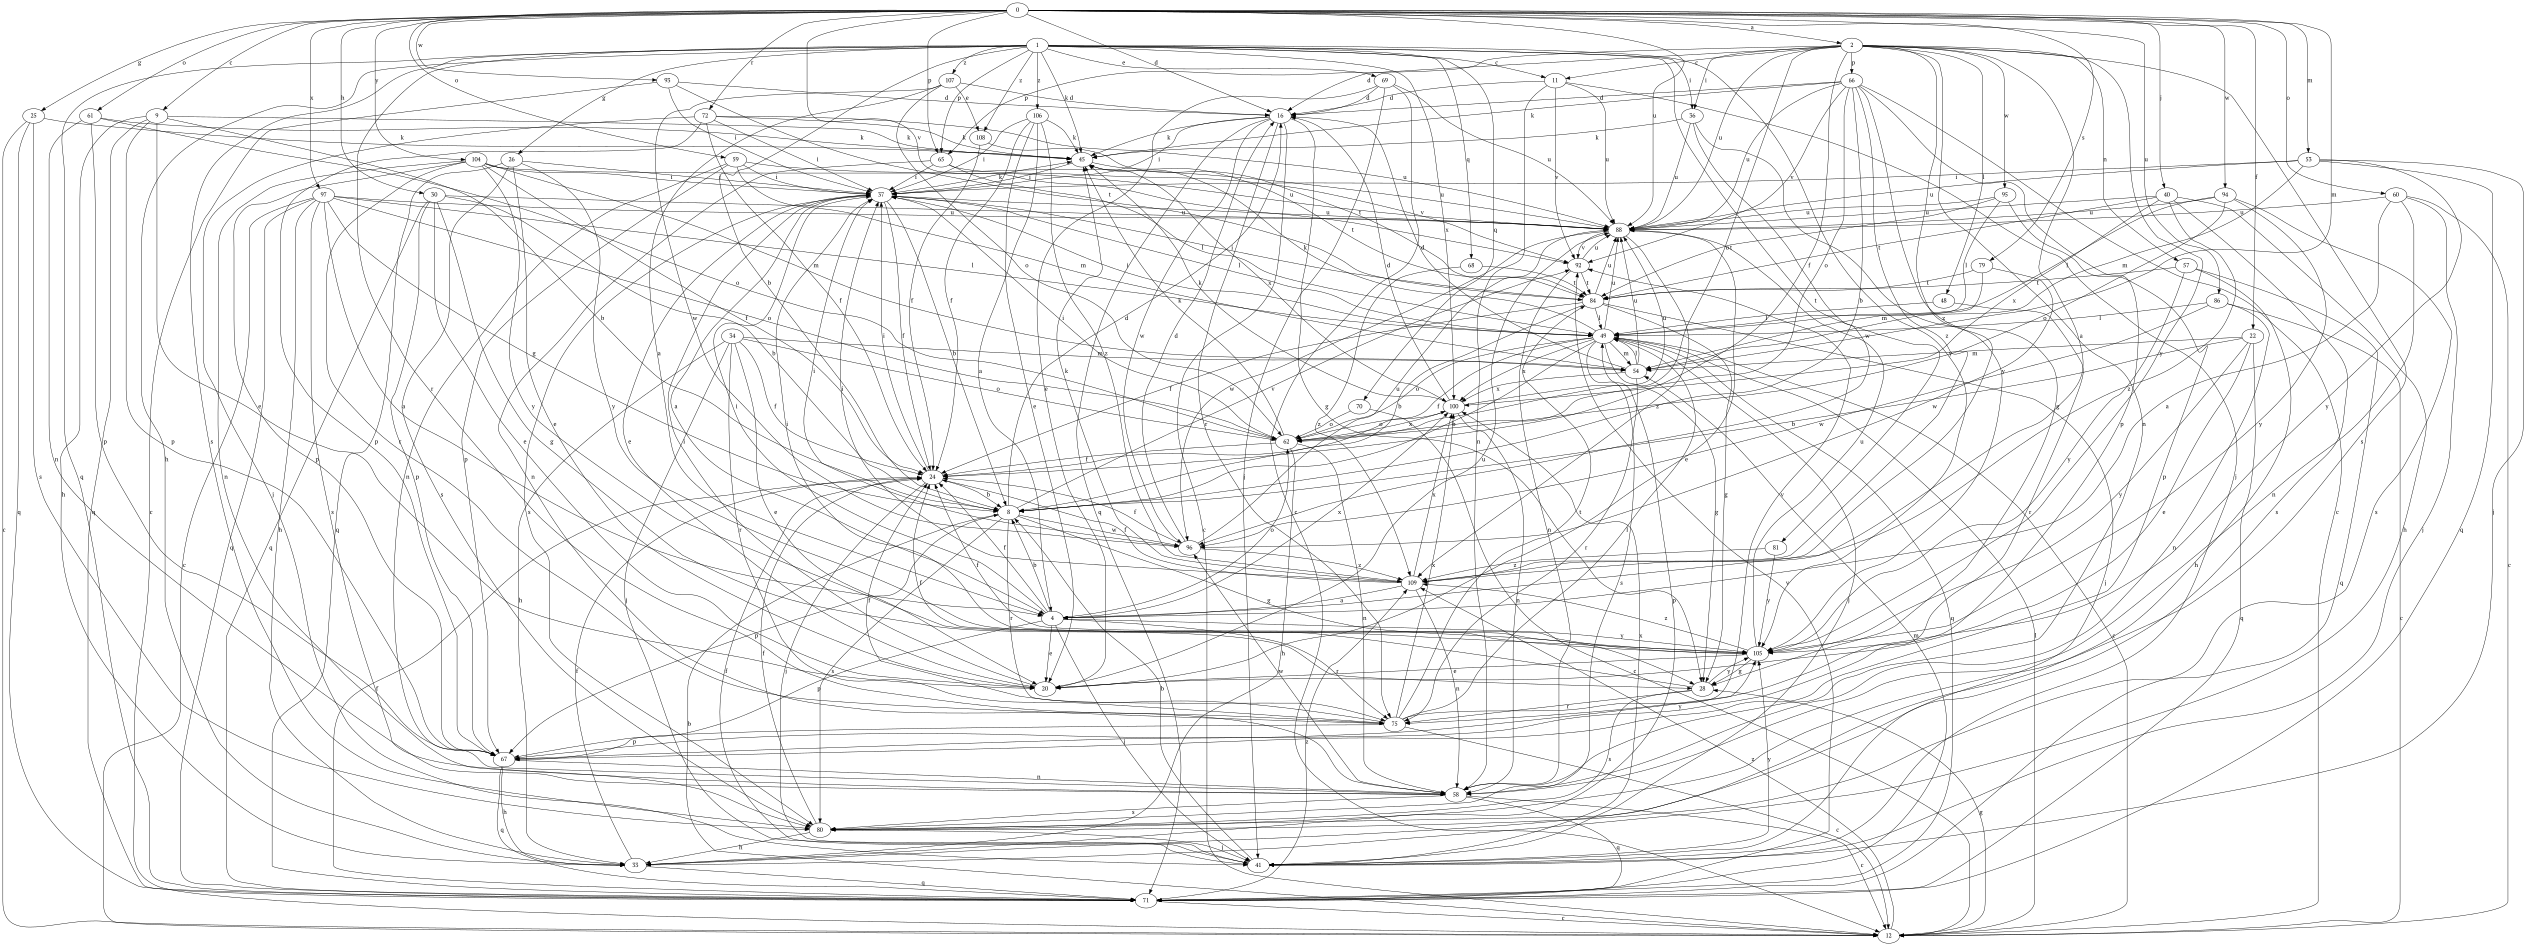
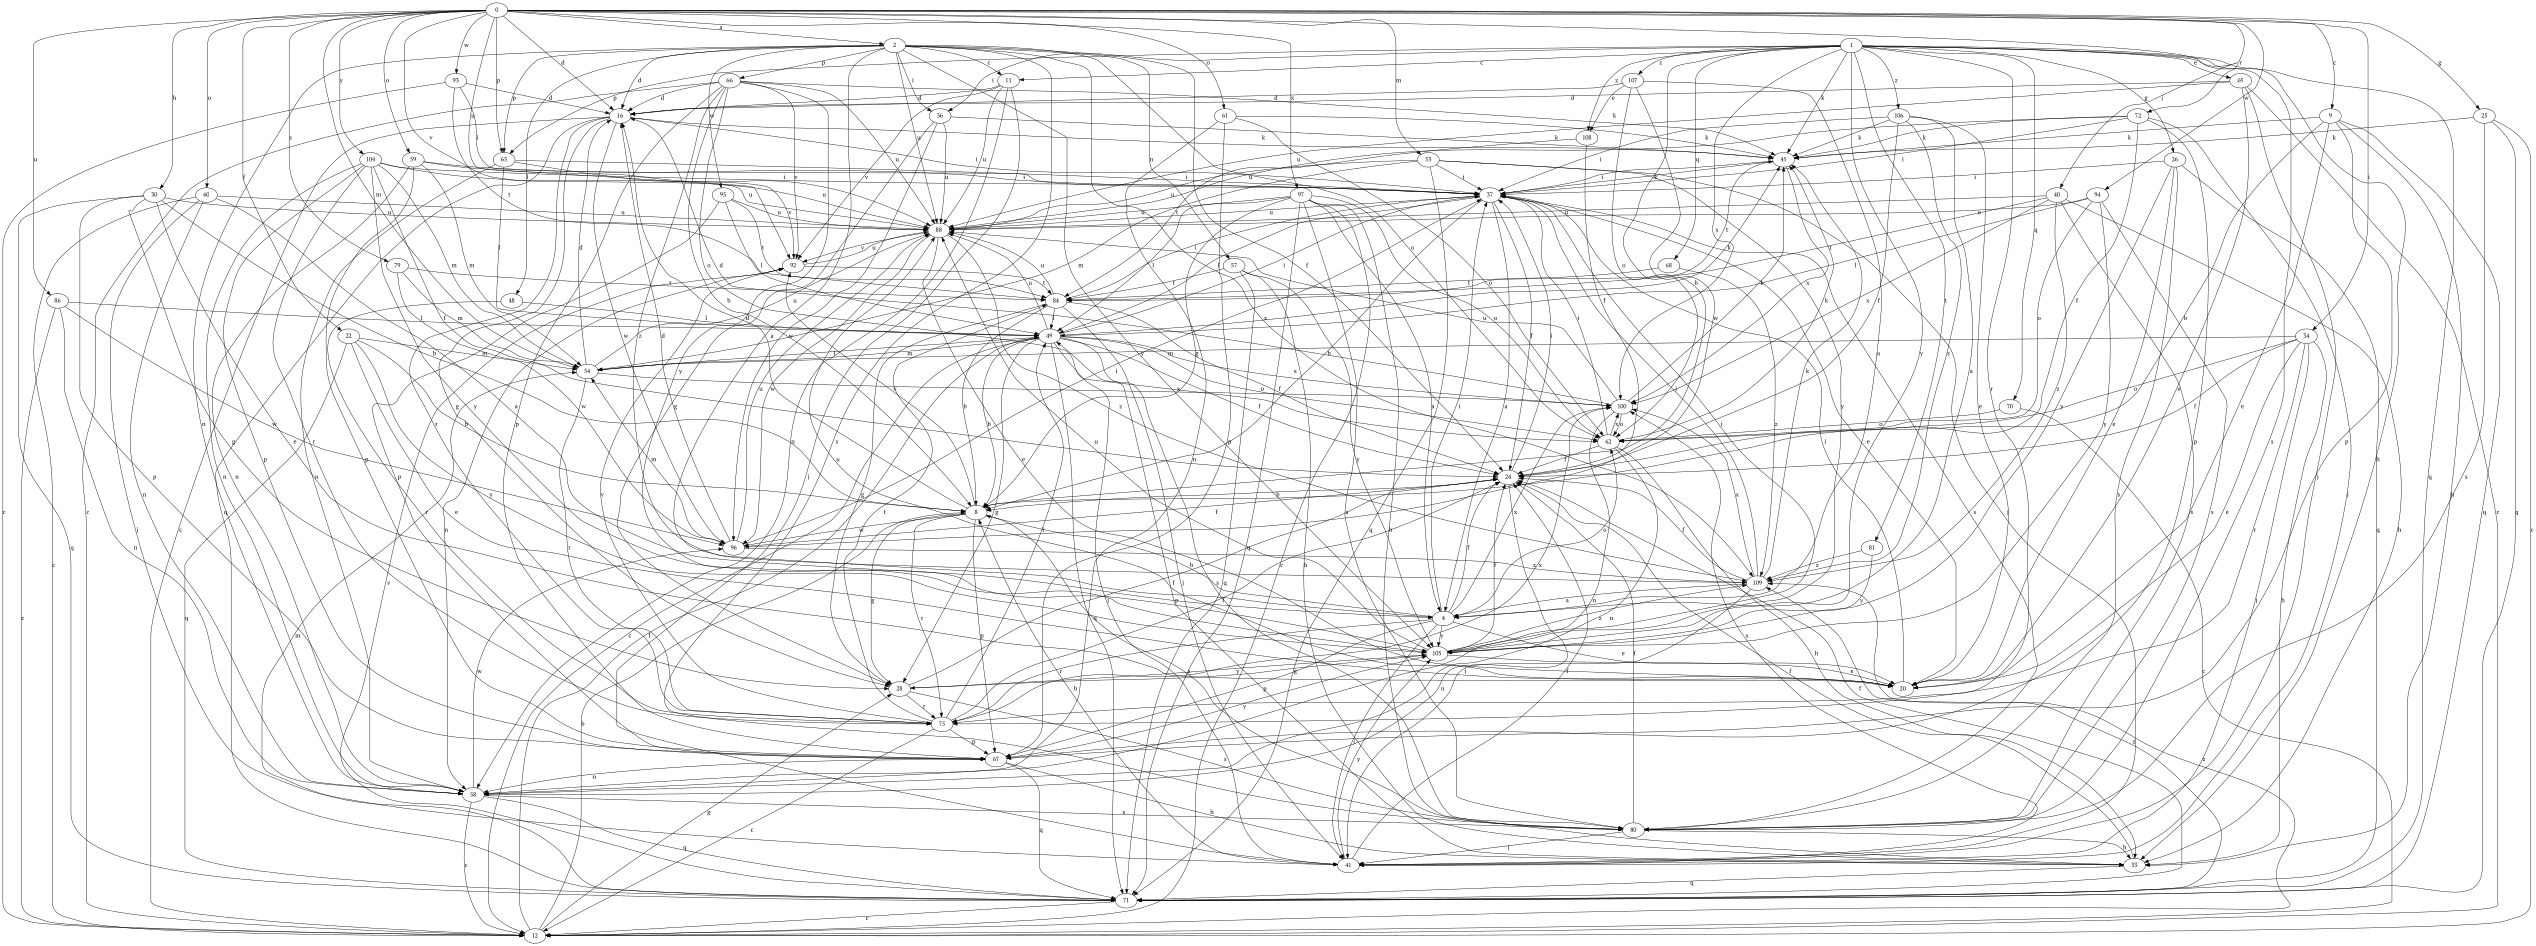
none -> (1592, 15)
none -> (656, 469)
